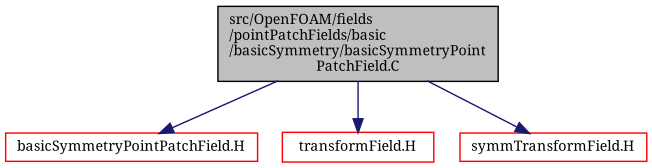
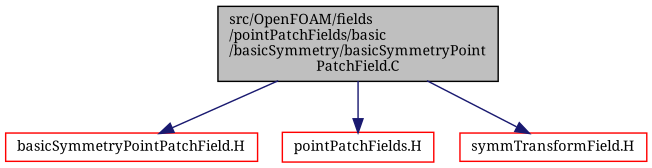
(358, 147) -> (358, 147)
